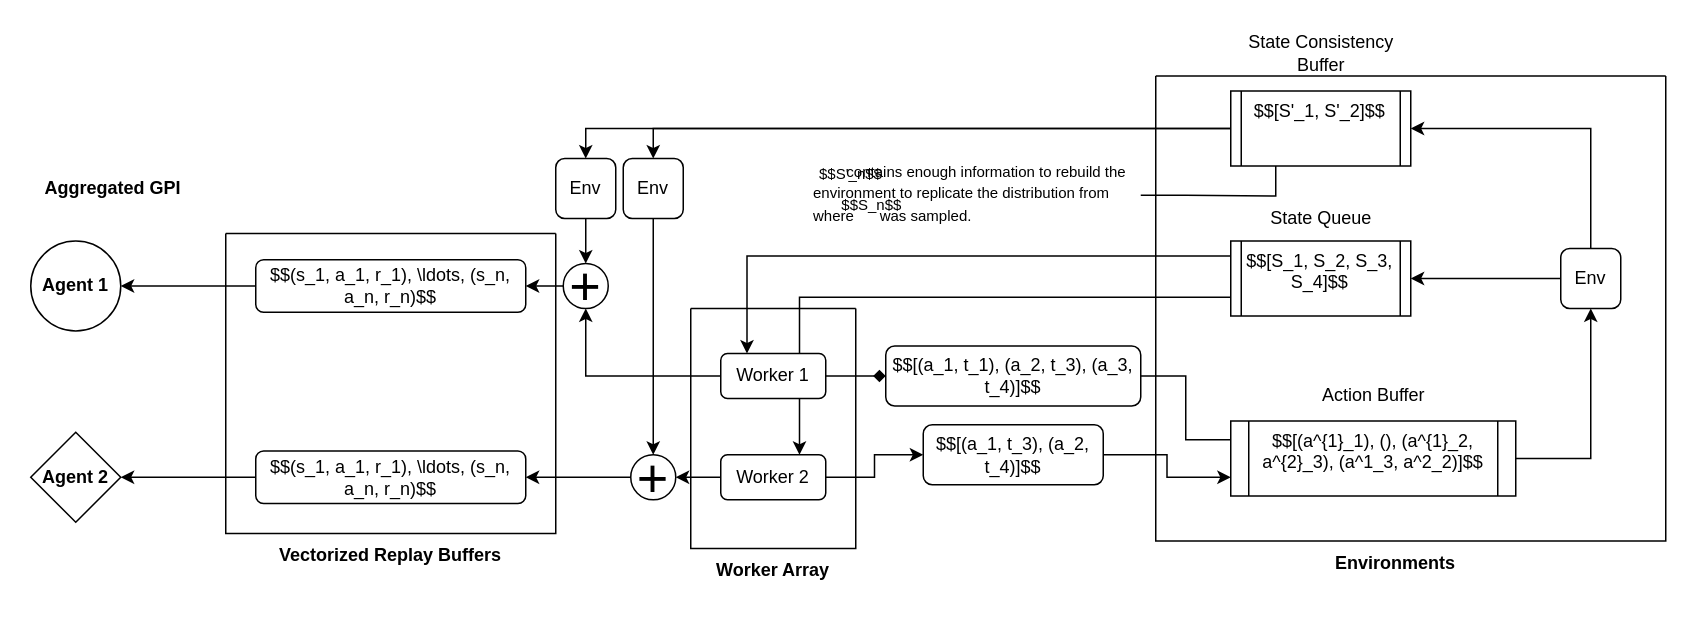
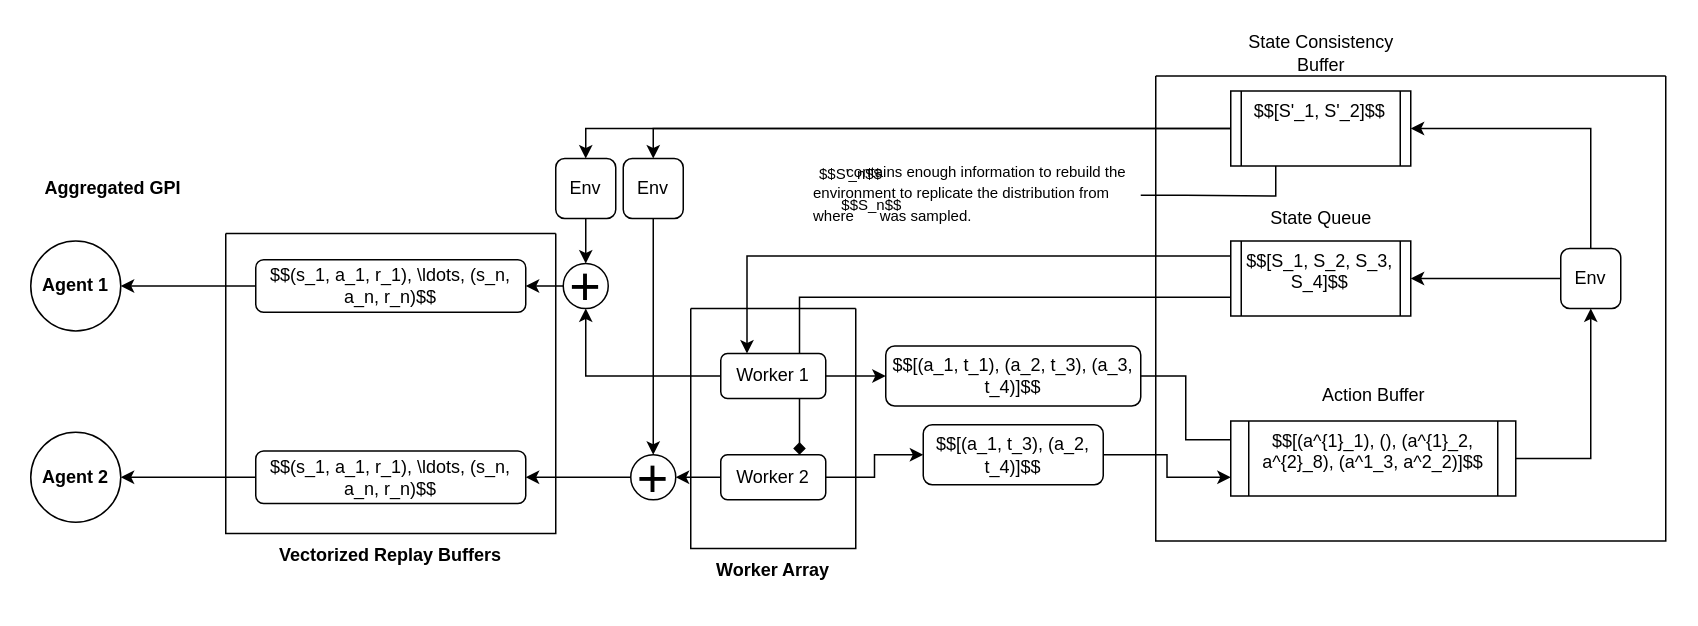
(873, 376) -> (874, 376)
(800, 443) -> (800, 442)
(1373, 464) -> (1373, 464)
(76, 477) -> (76, 477)
(1396, 563) -> none
